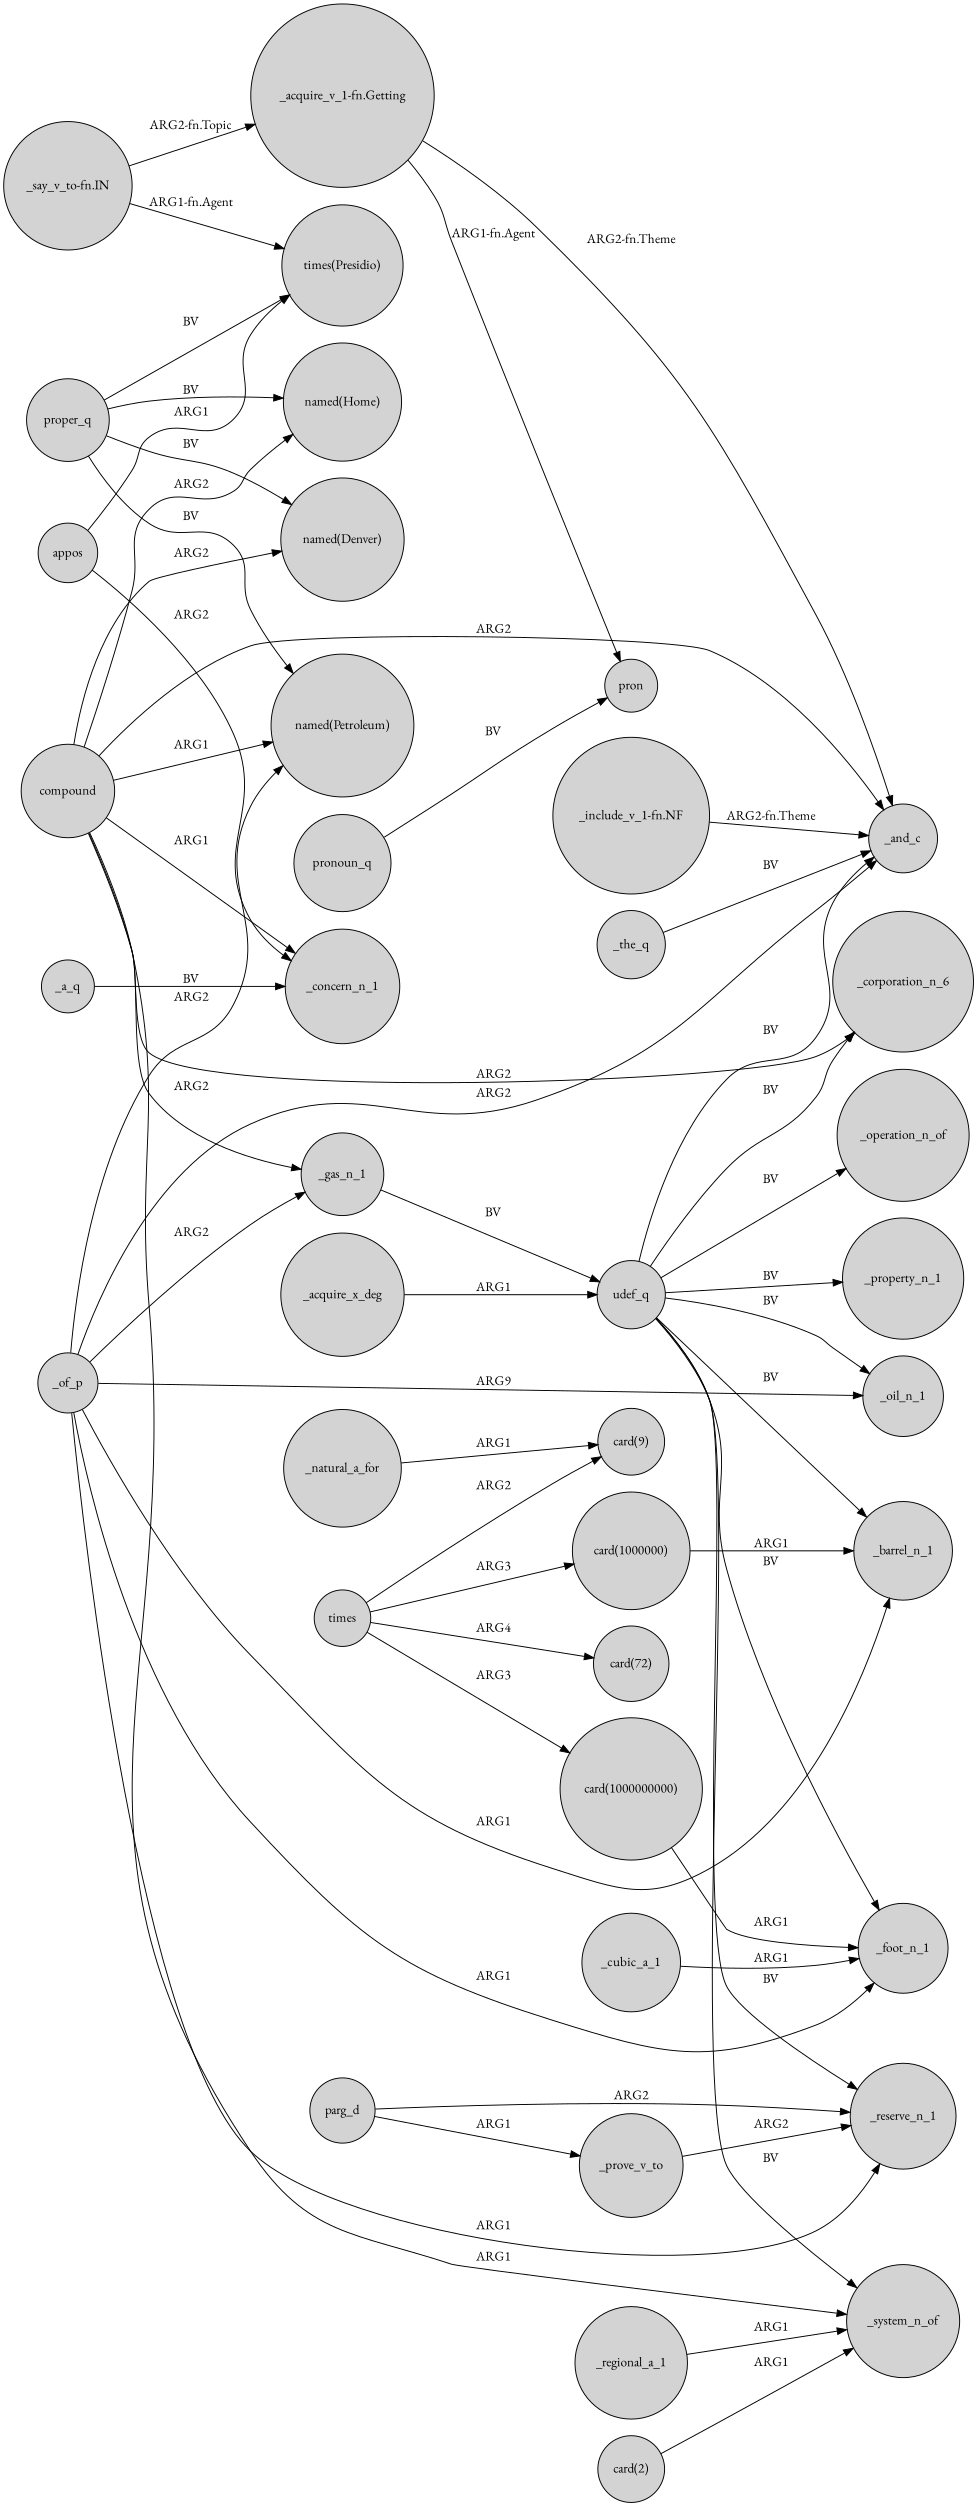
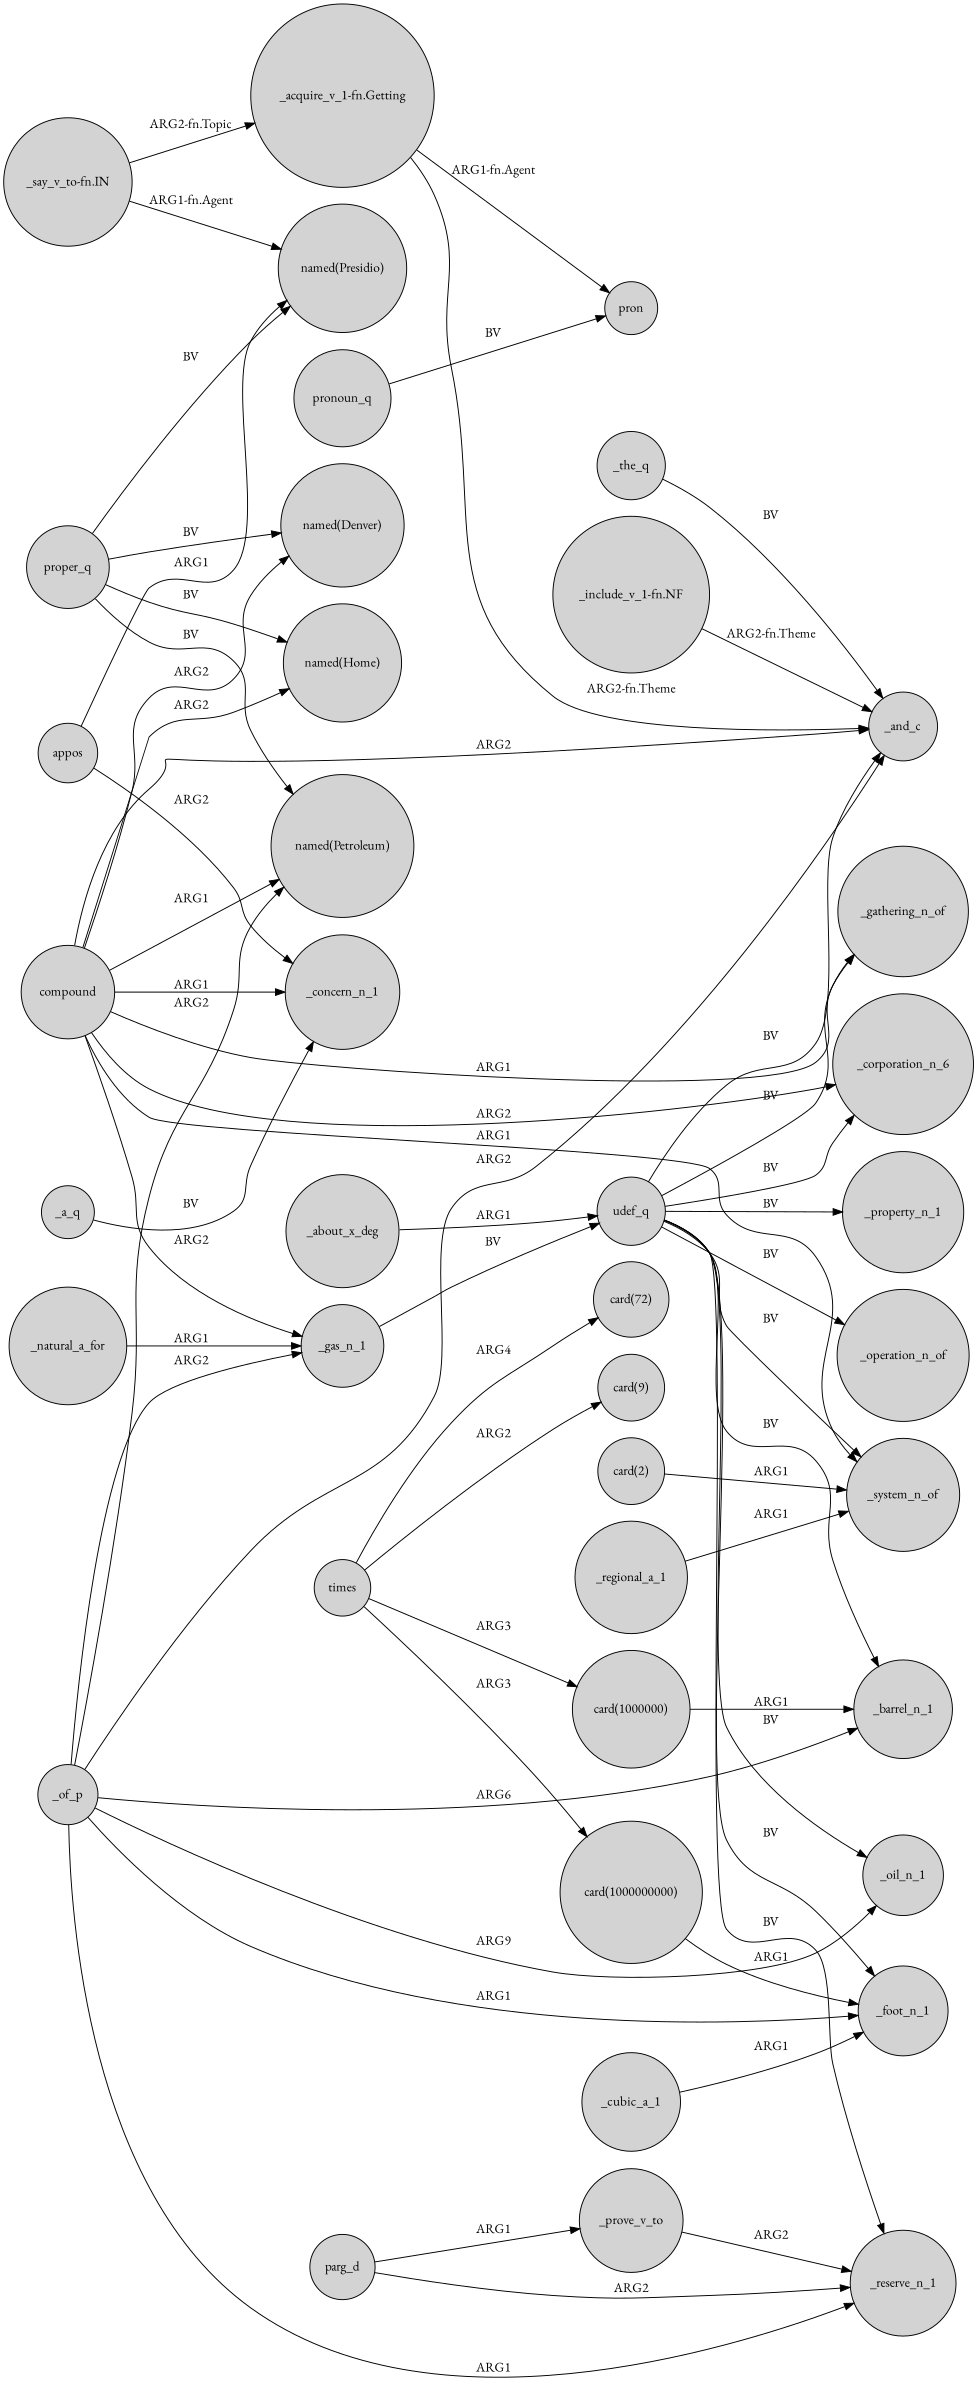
(342, 265) -> (342, 268)
none -> (903, 912)
(342, 1295) -> (342, 1231)
(495, 1454) -> (209, 1346)
(494, 1822) -> (494, 1795)
